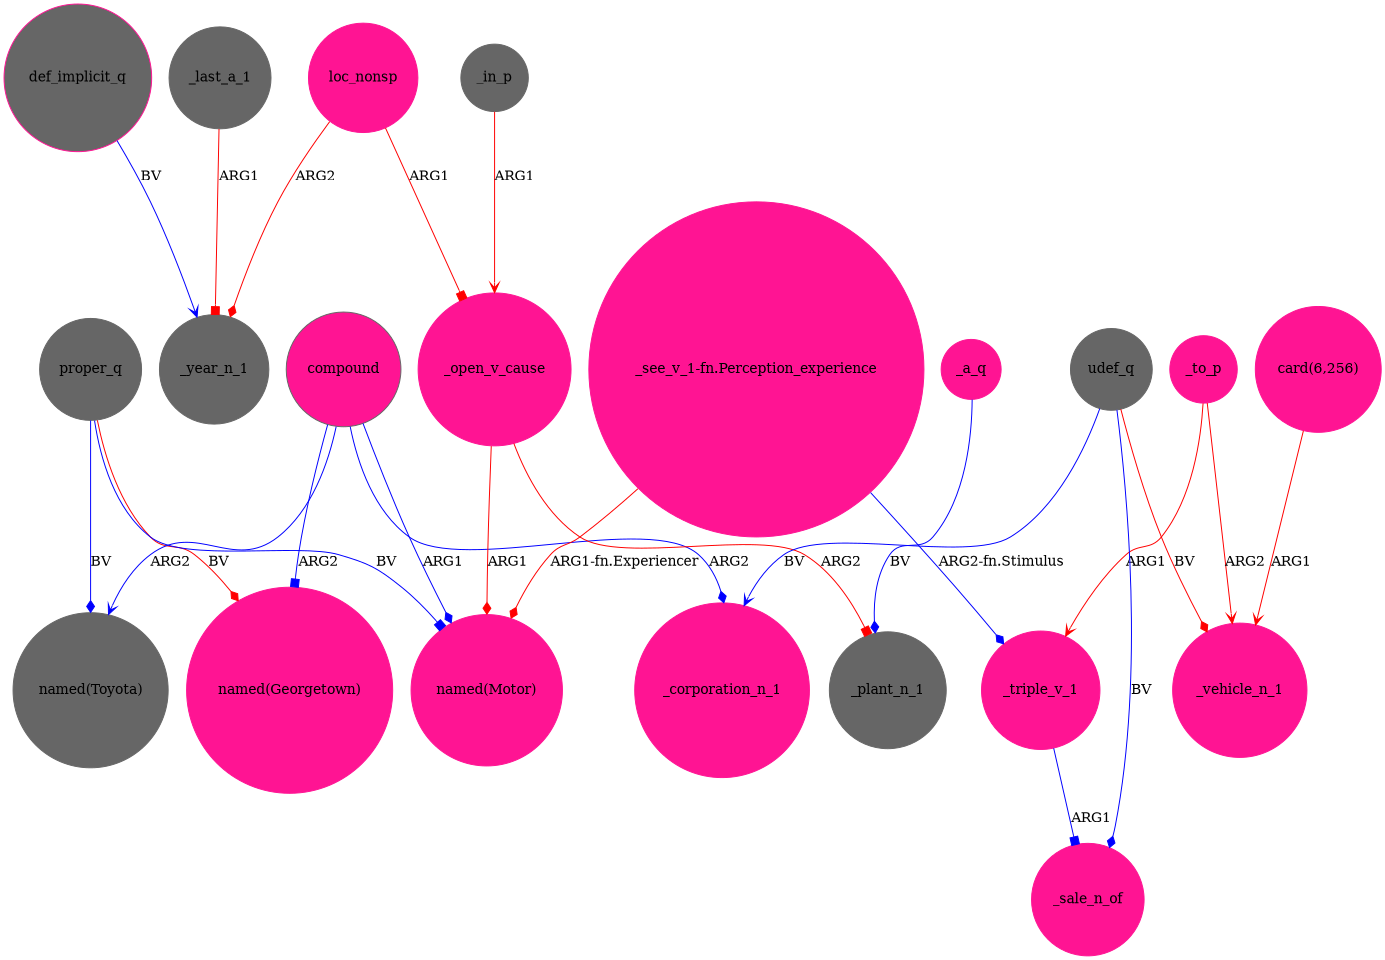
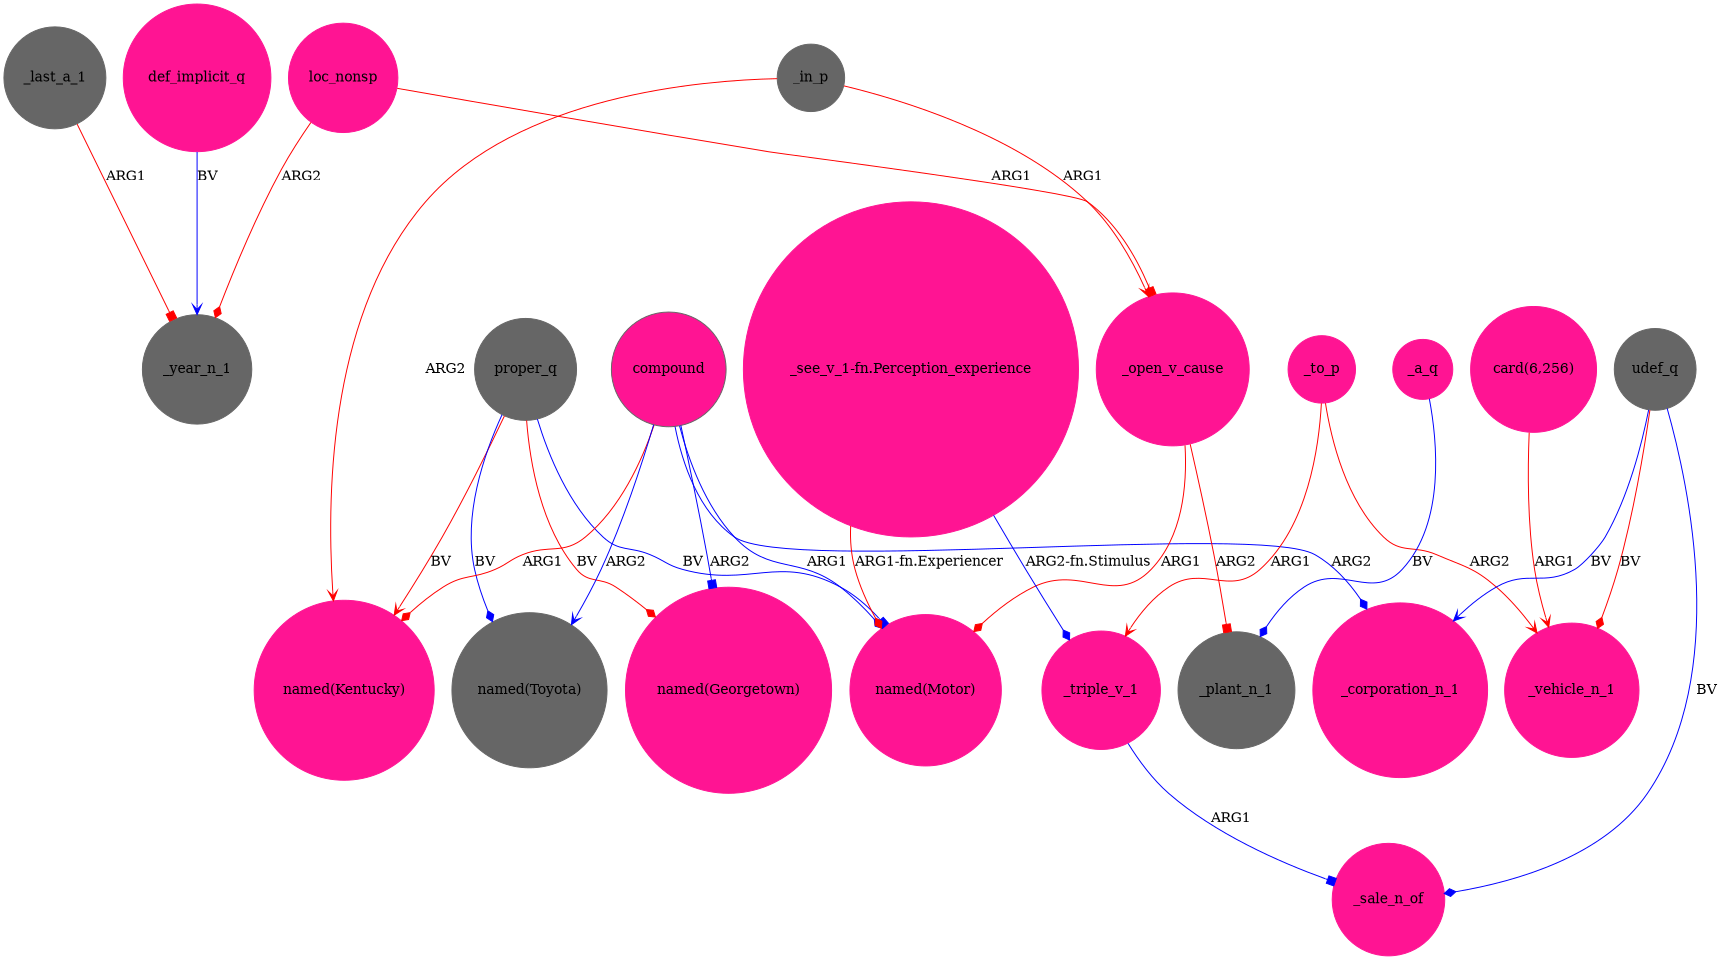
(78, 78) -> (197, 78)
none -> (344, 690)
